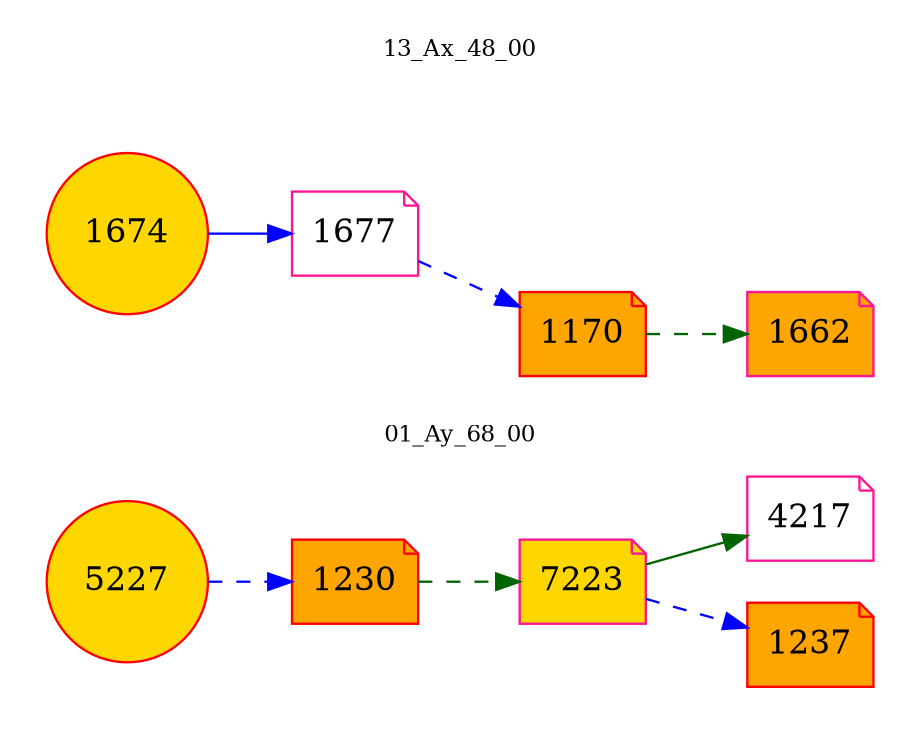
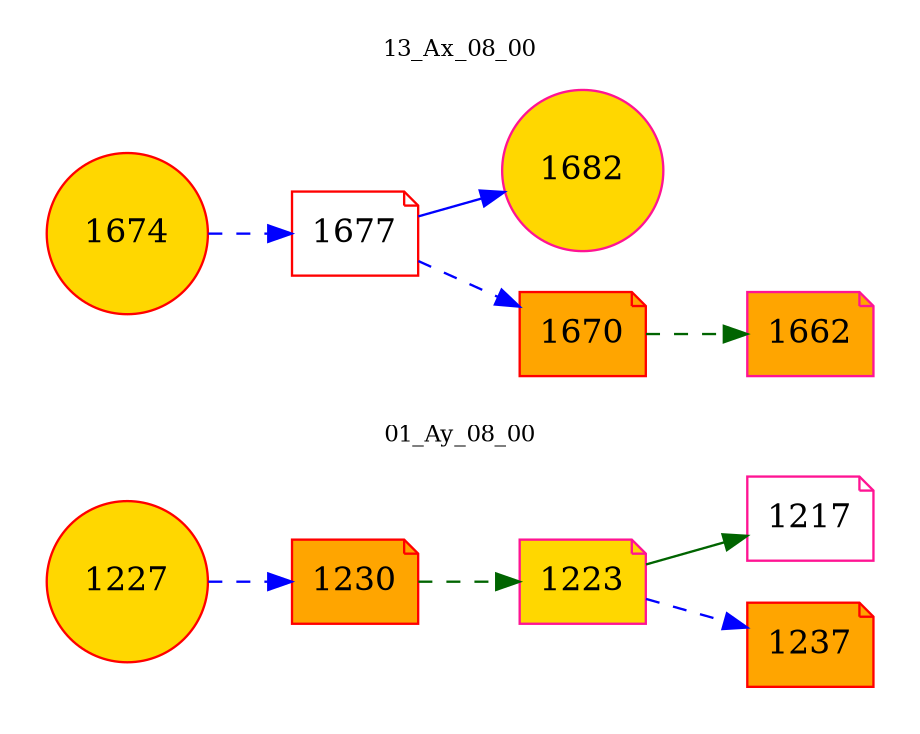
(460, 50) -> (460, 50)
none -> (583, 171)
(238, 234) -> (238, 234)
(355, 234) -> (355, 234)
(583, 334) -> (583, 334)
(460, 436) -> (460, 436)
(810, 519) -> (810, 519)
(127, 582) -> (127, 582)
(583, 582) -> (583, 582)
